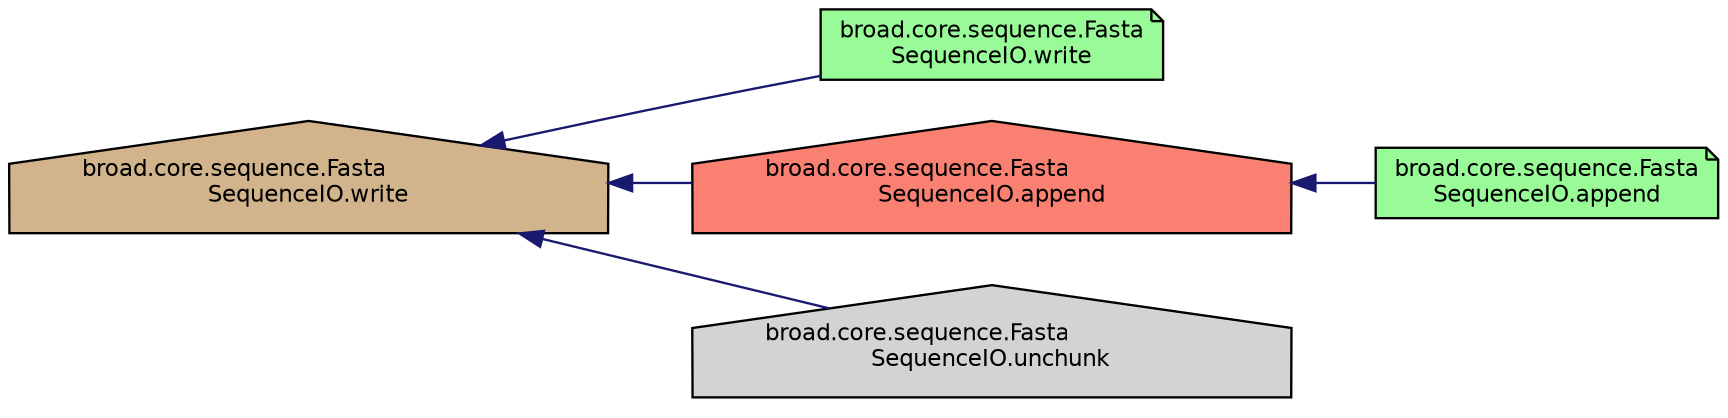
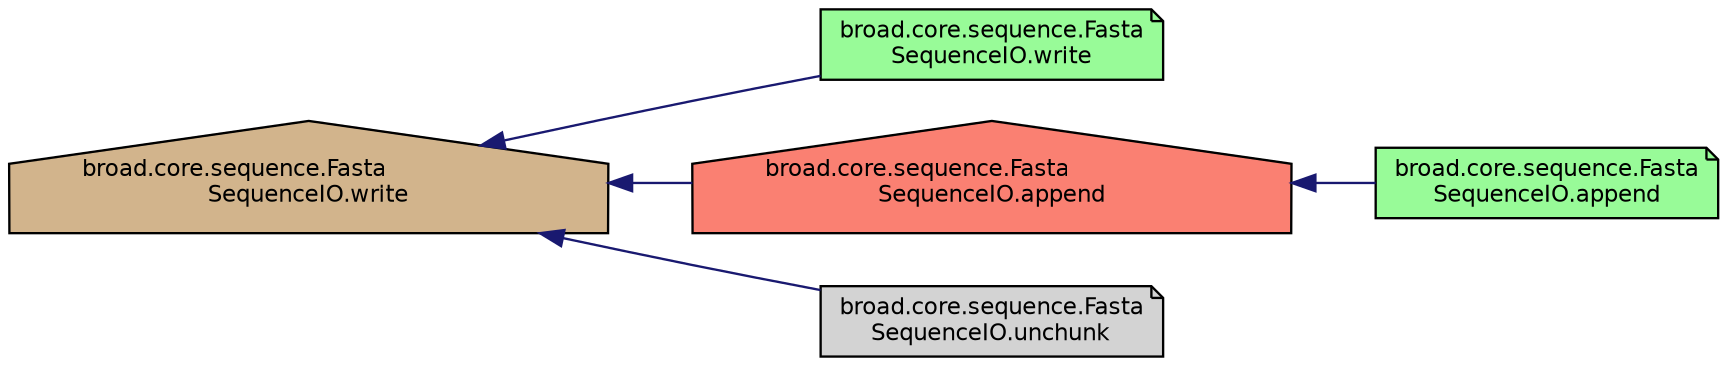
(992, 347) -> (992, 321)
